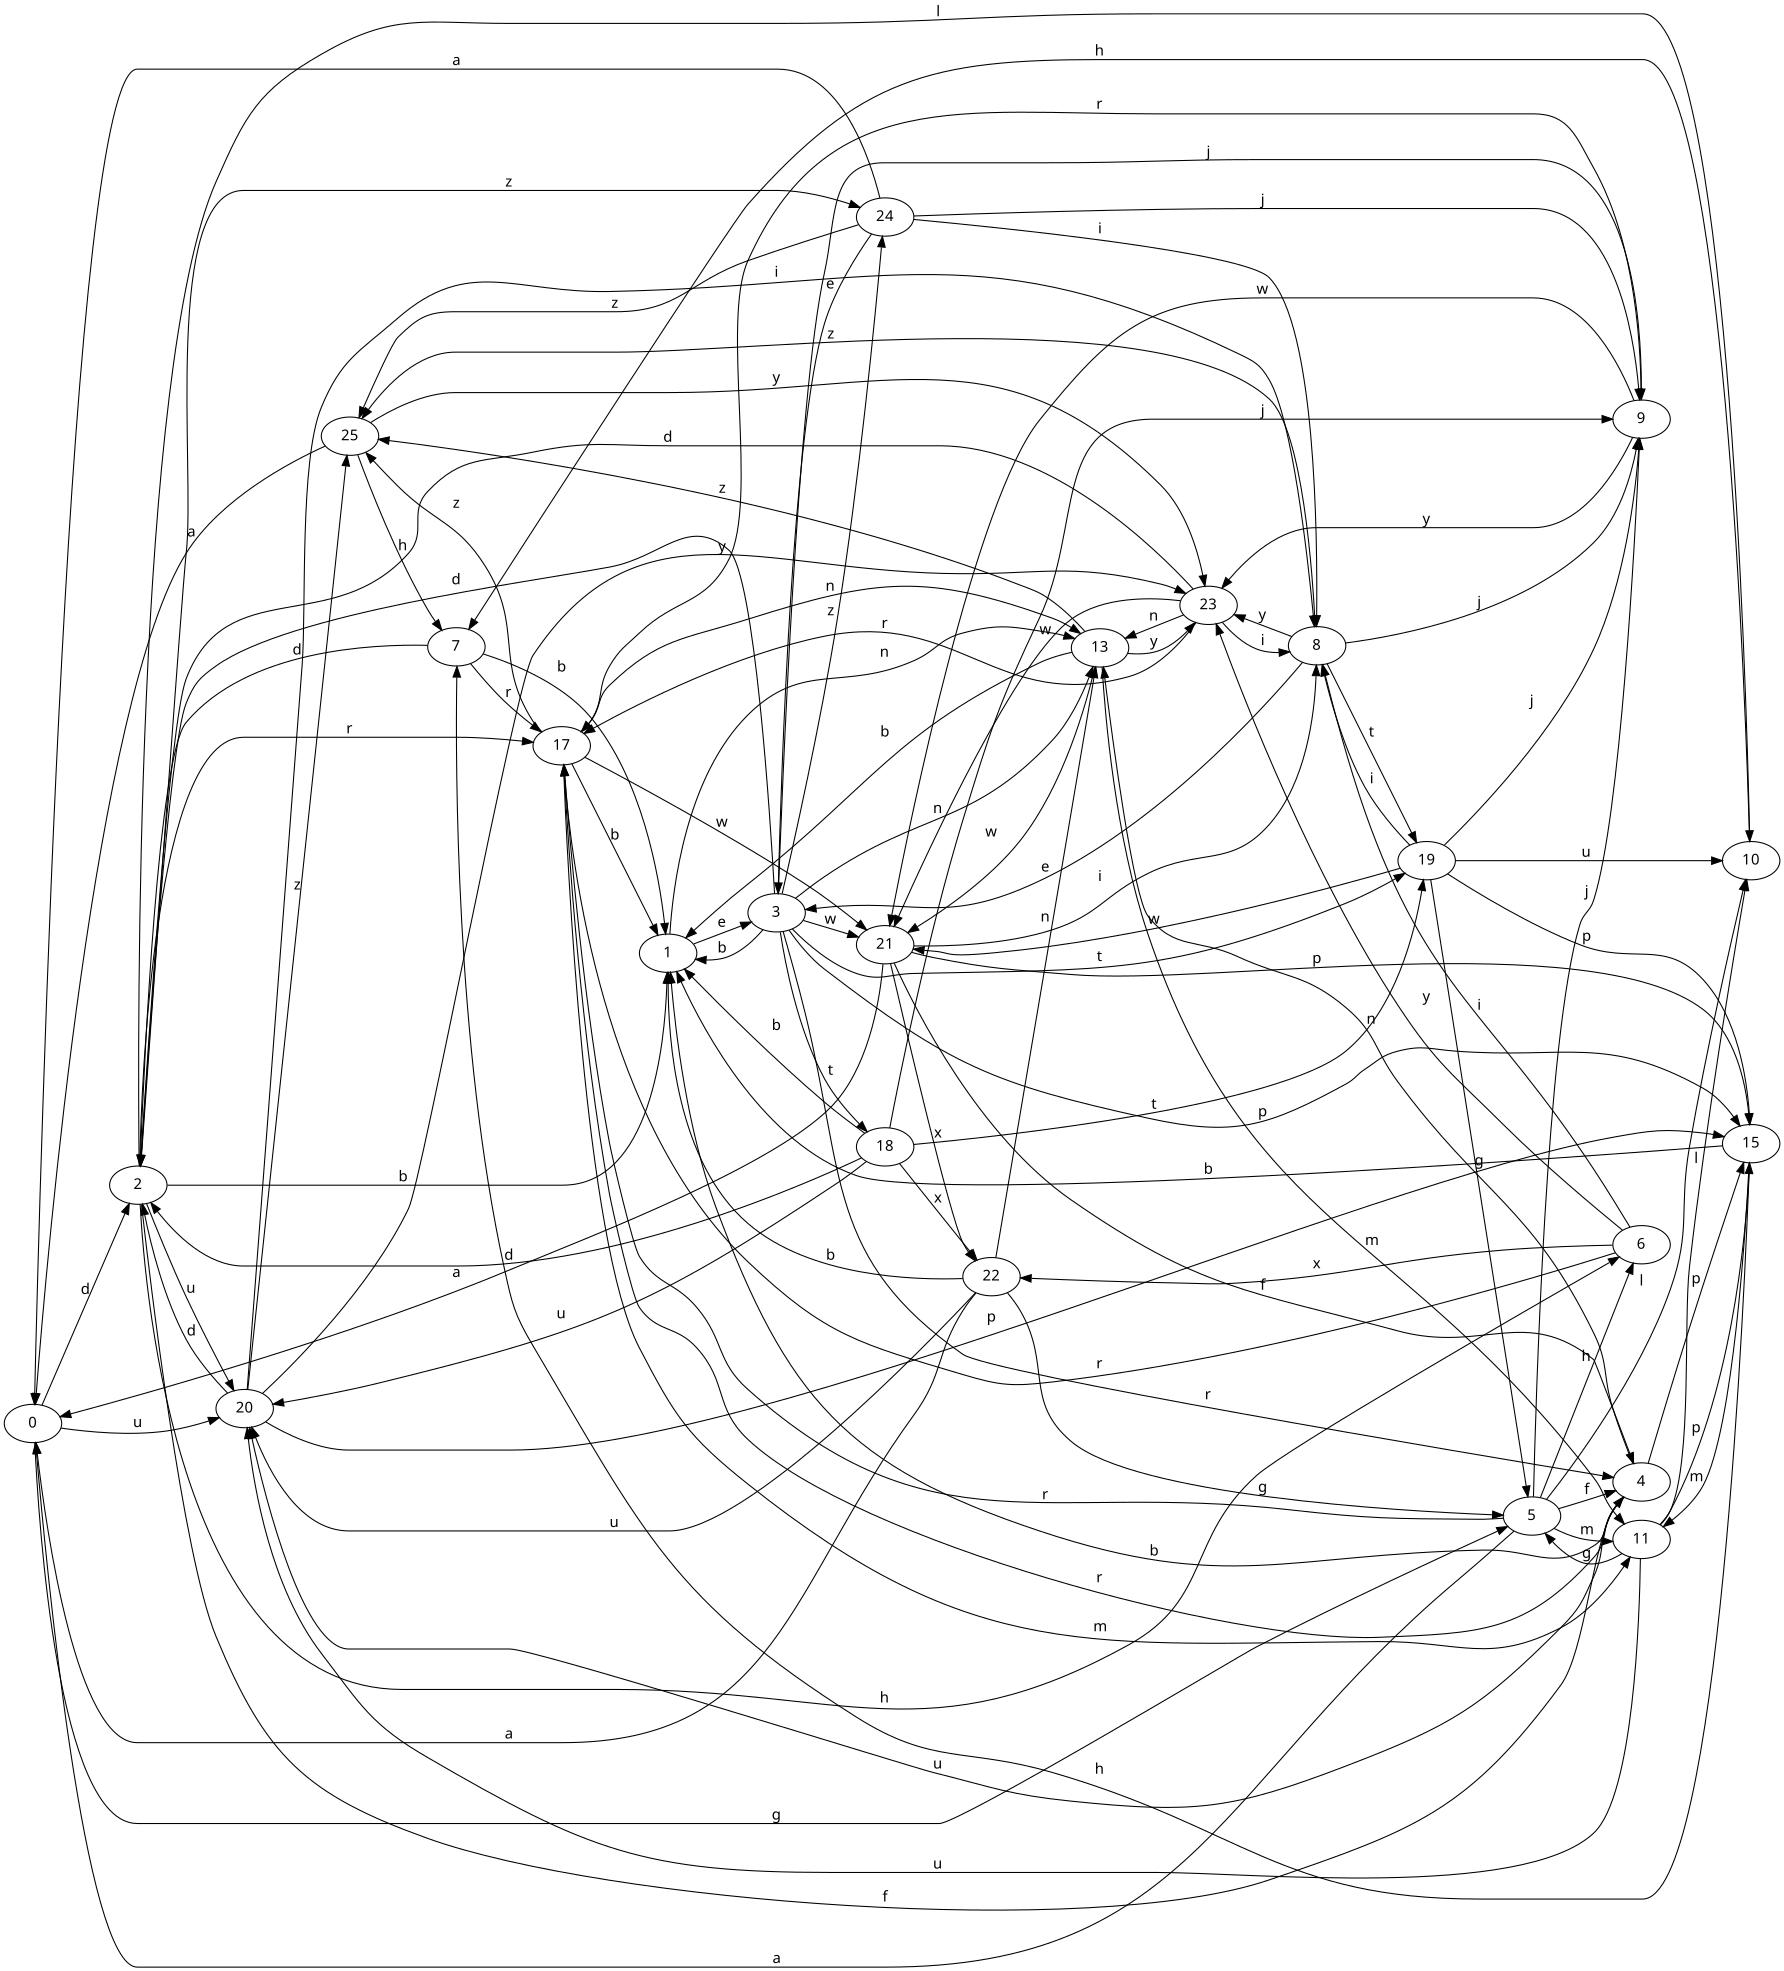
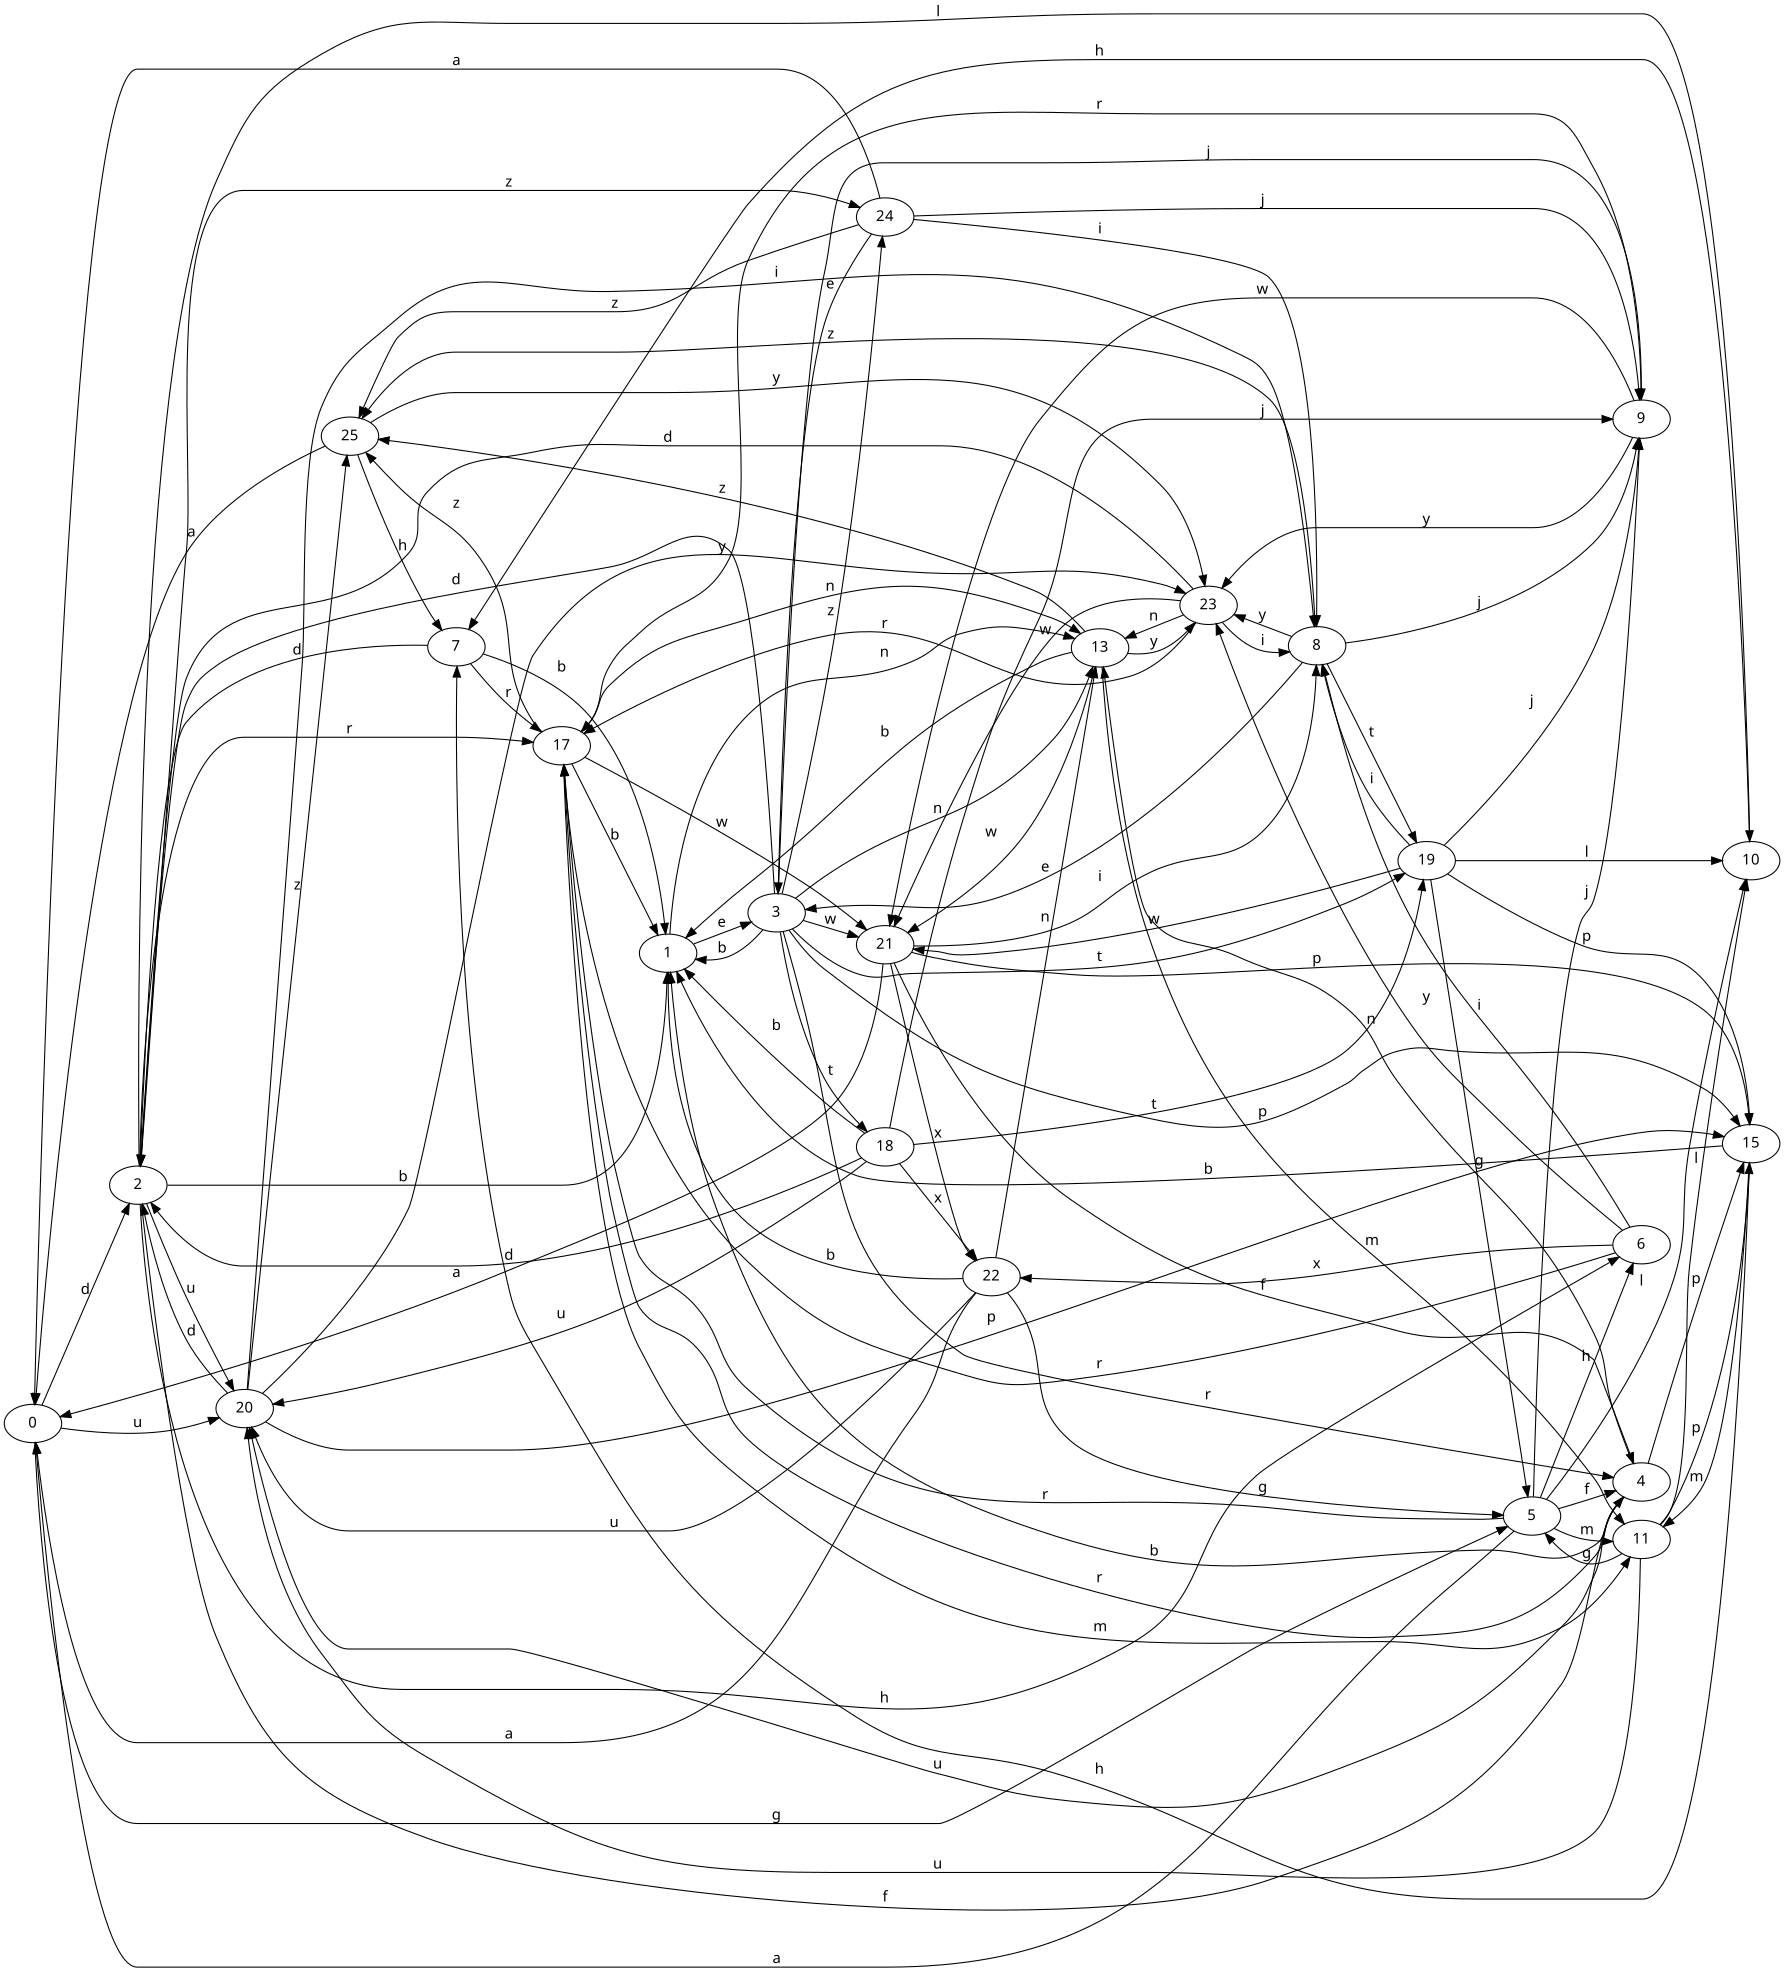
(1587, 853) -> (1587, 853)
